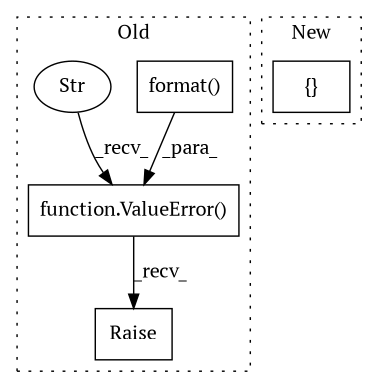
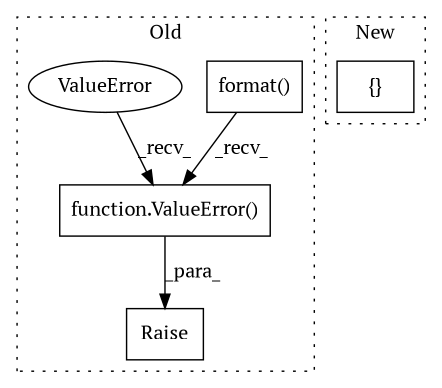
(73, 87) -> (105, 87)
(191, 149) -> (242, 149)
(161, 272) -> (193, 272)
